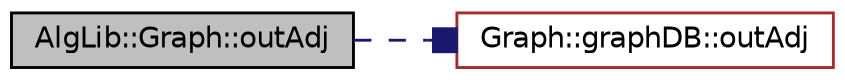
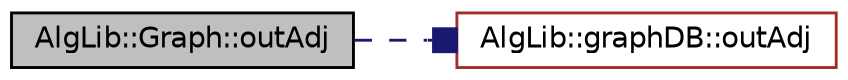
(645, 40) -> (647, 40)
